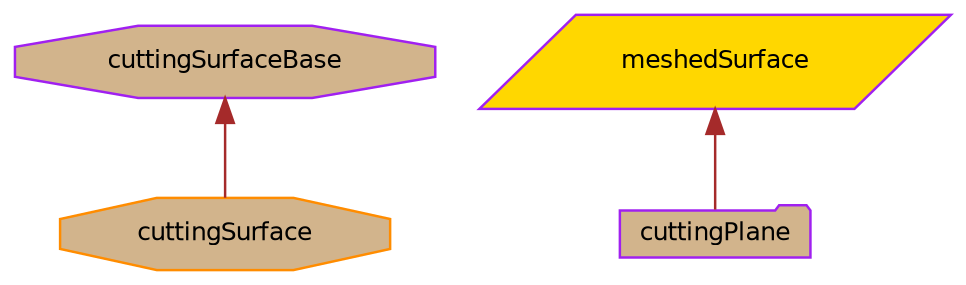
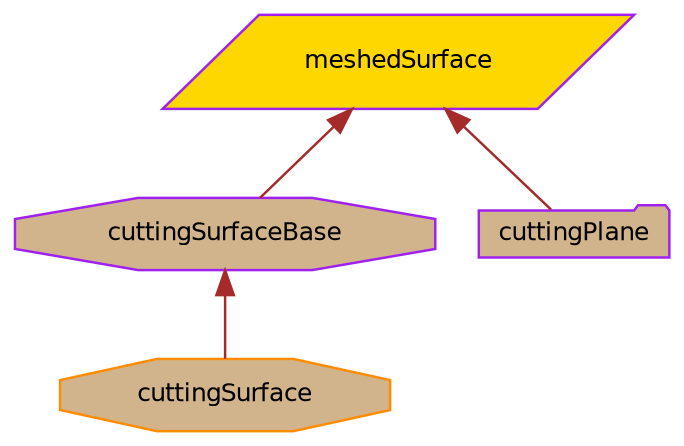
none -> (297, 162)
